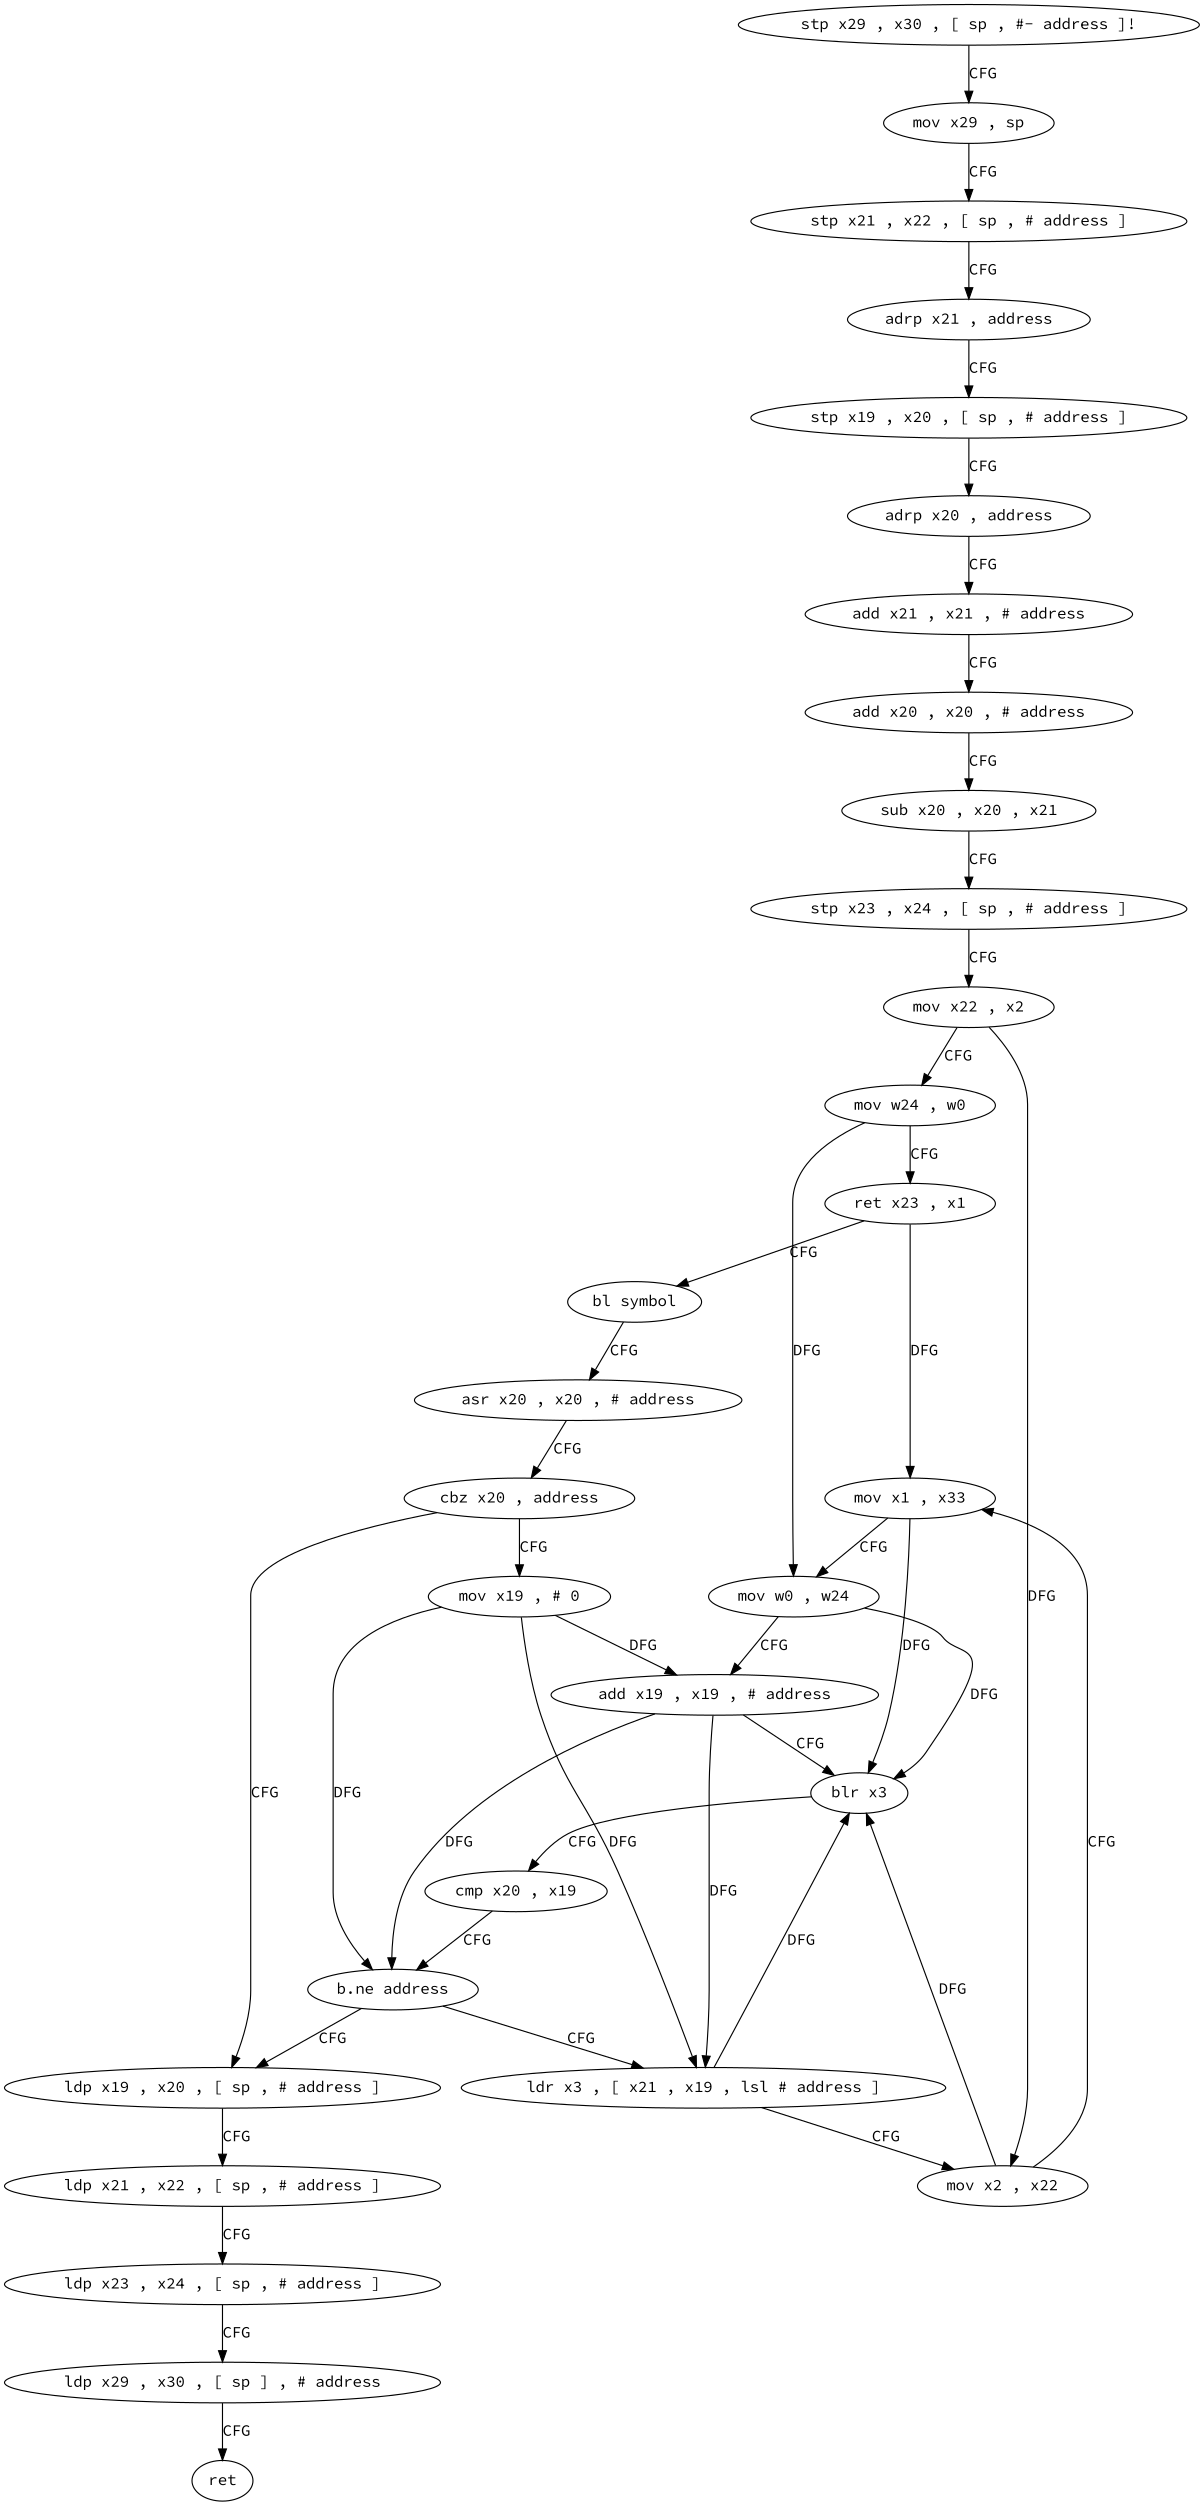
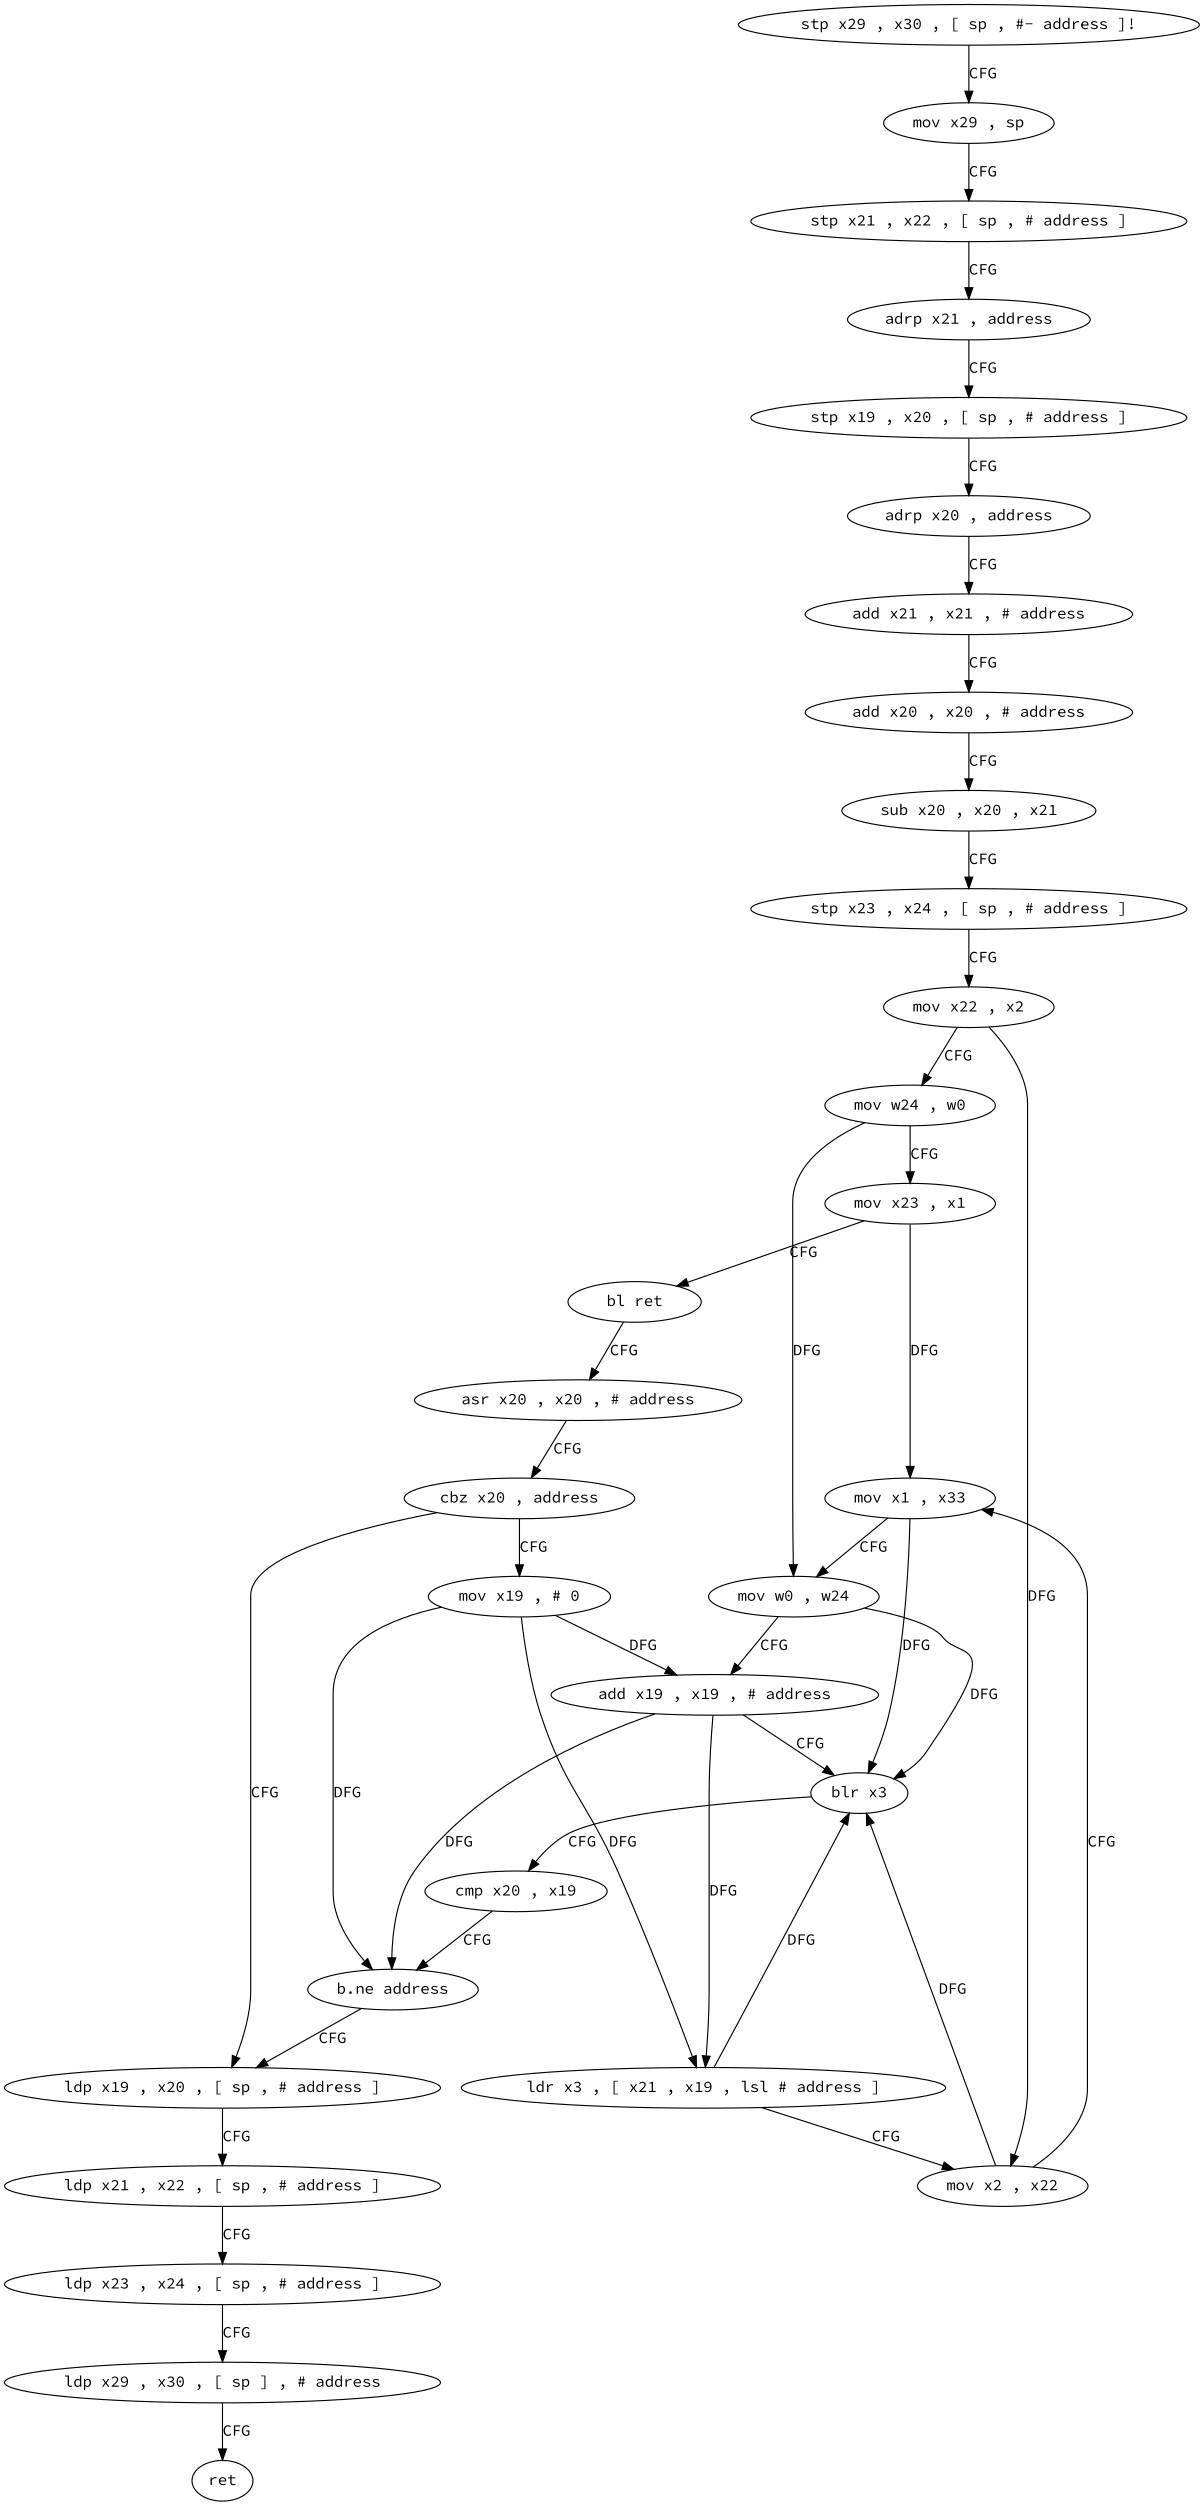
(910, 1204) -> (910, 1204)
(635, 1302) -> (635, 1302)
(538, 2035) -> none
